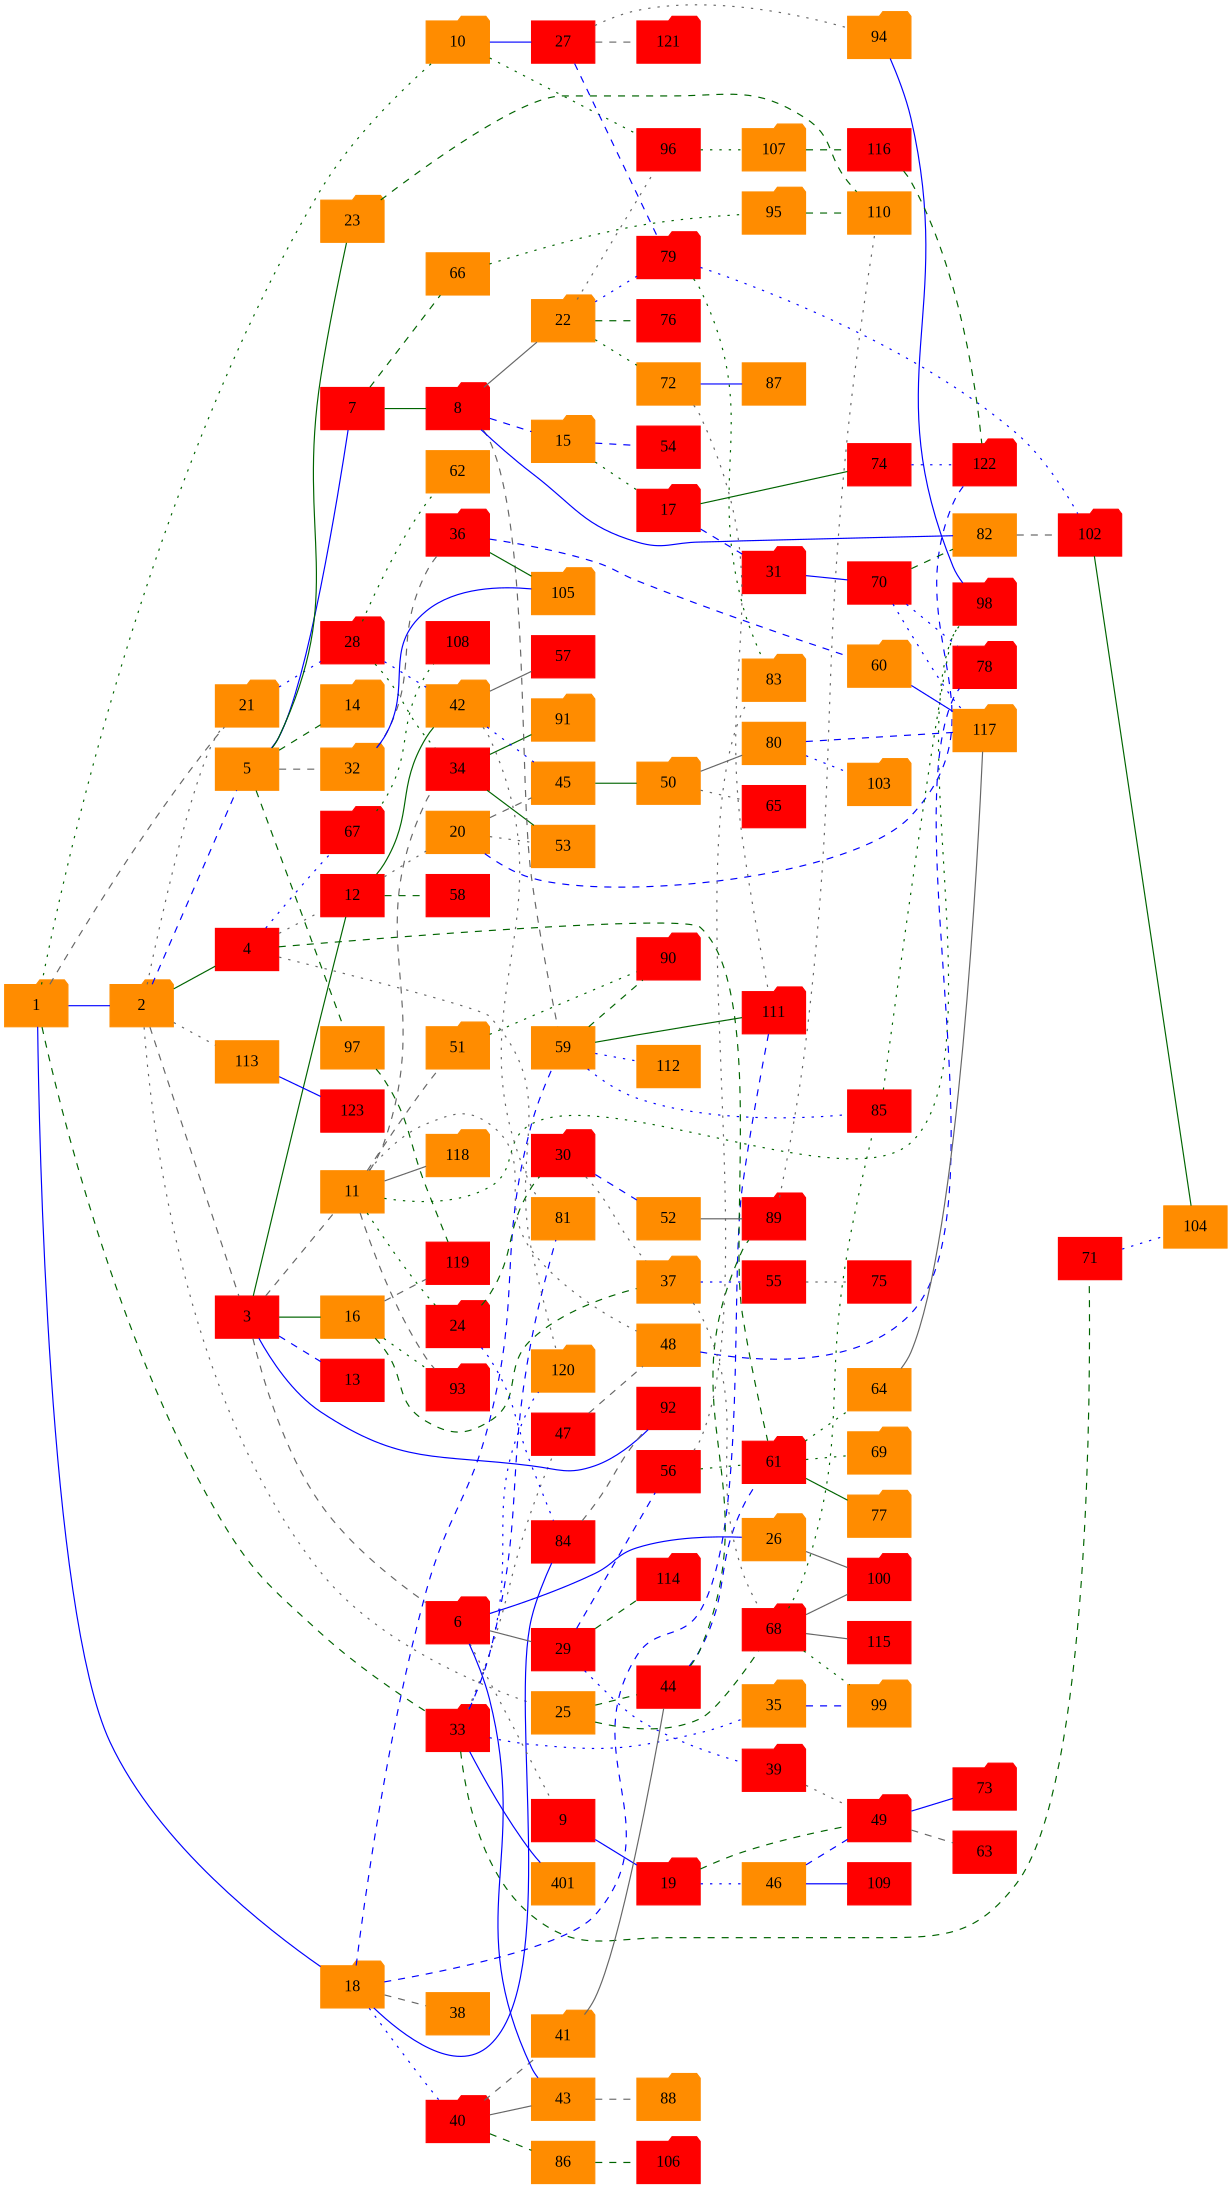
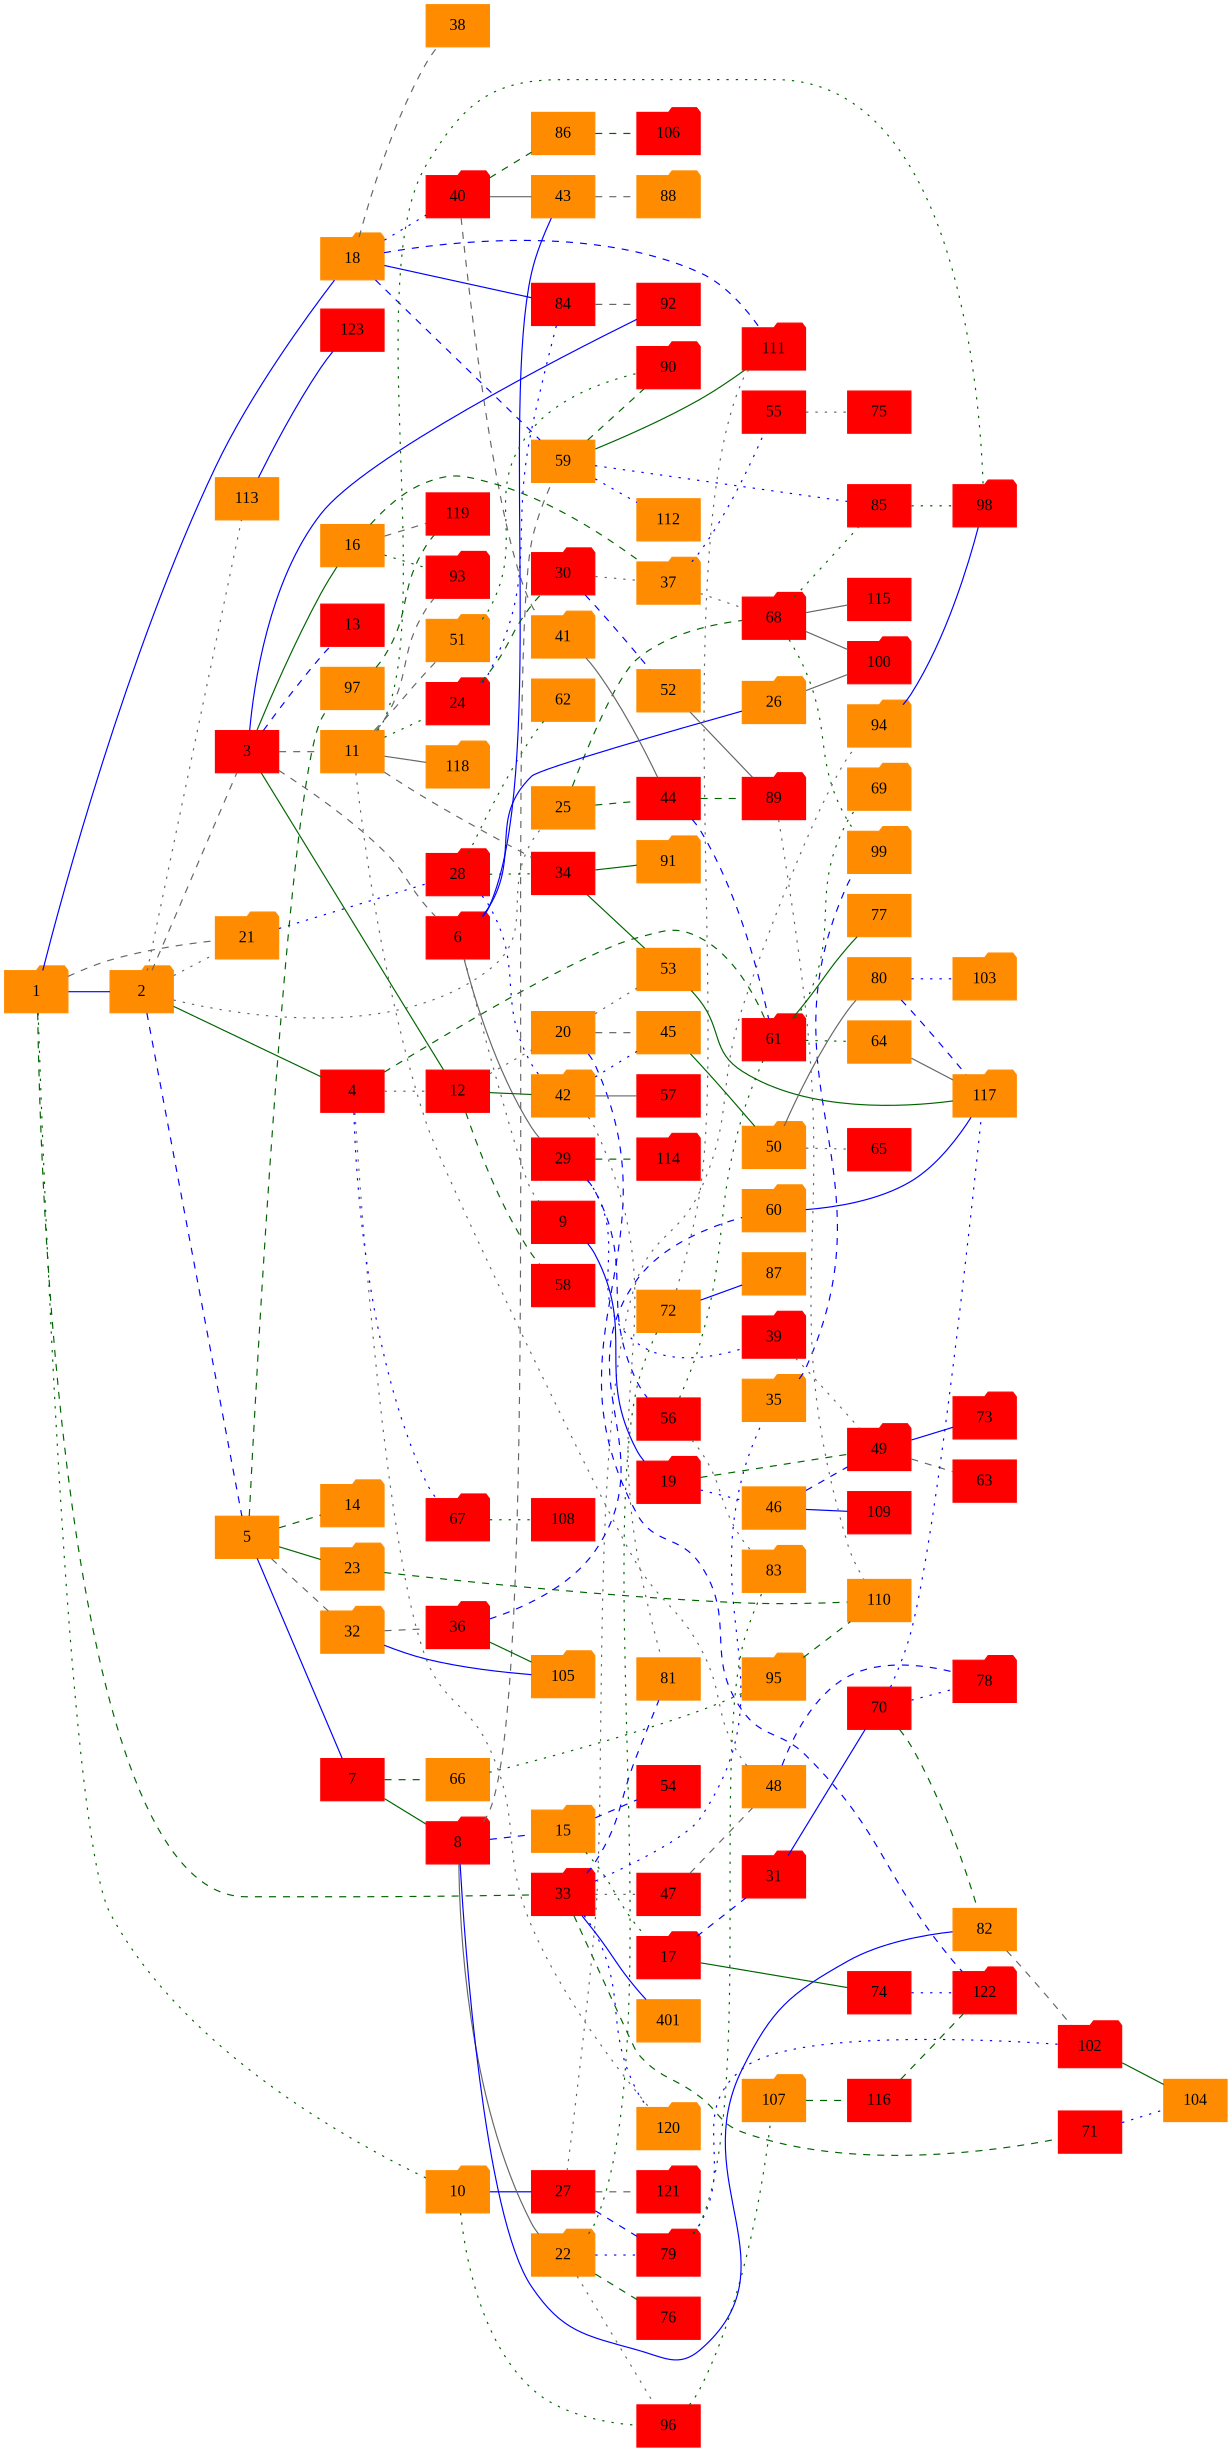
none -> (790, 1092)
(879, 1516) -> (879, 916)
